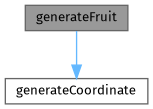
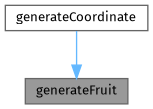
(77, 48) -> (77, 48)
